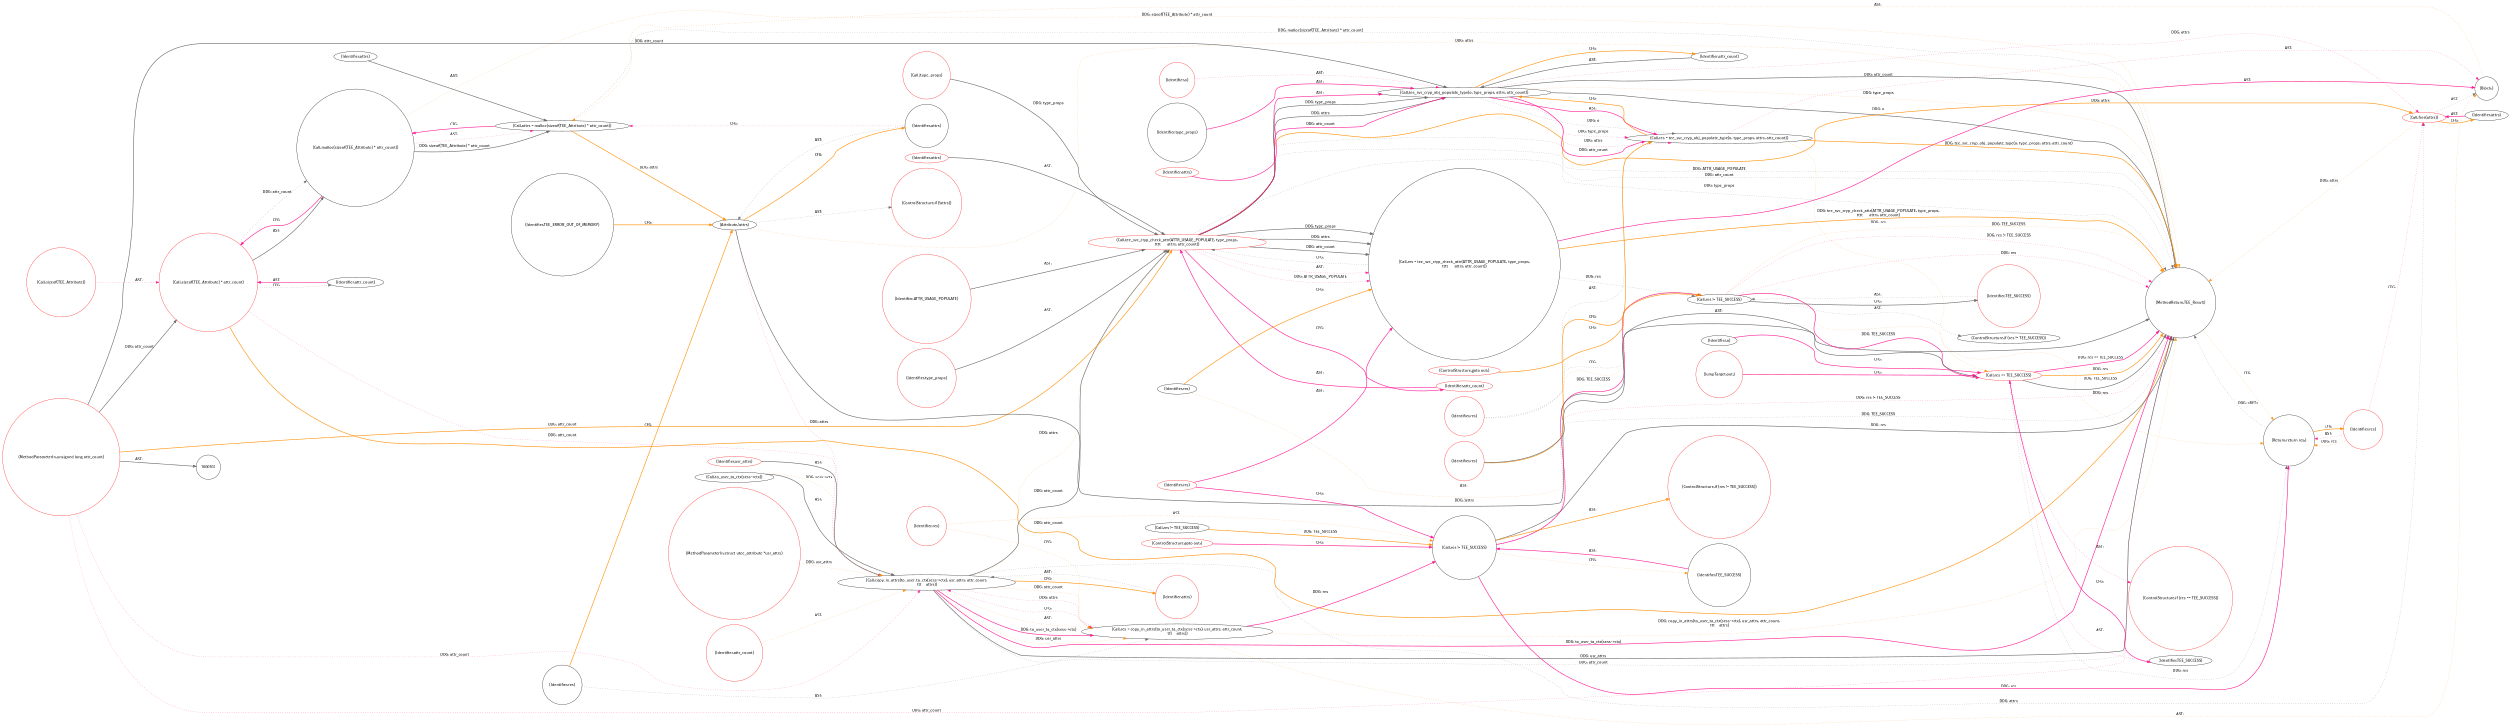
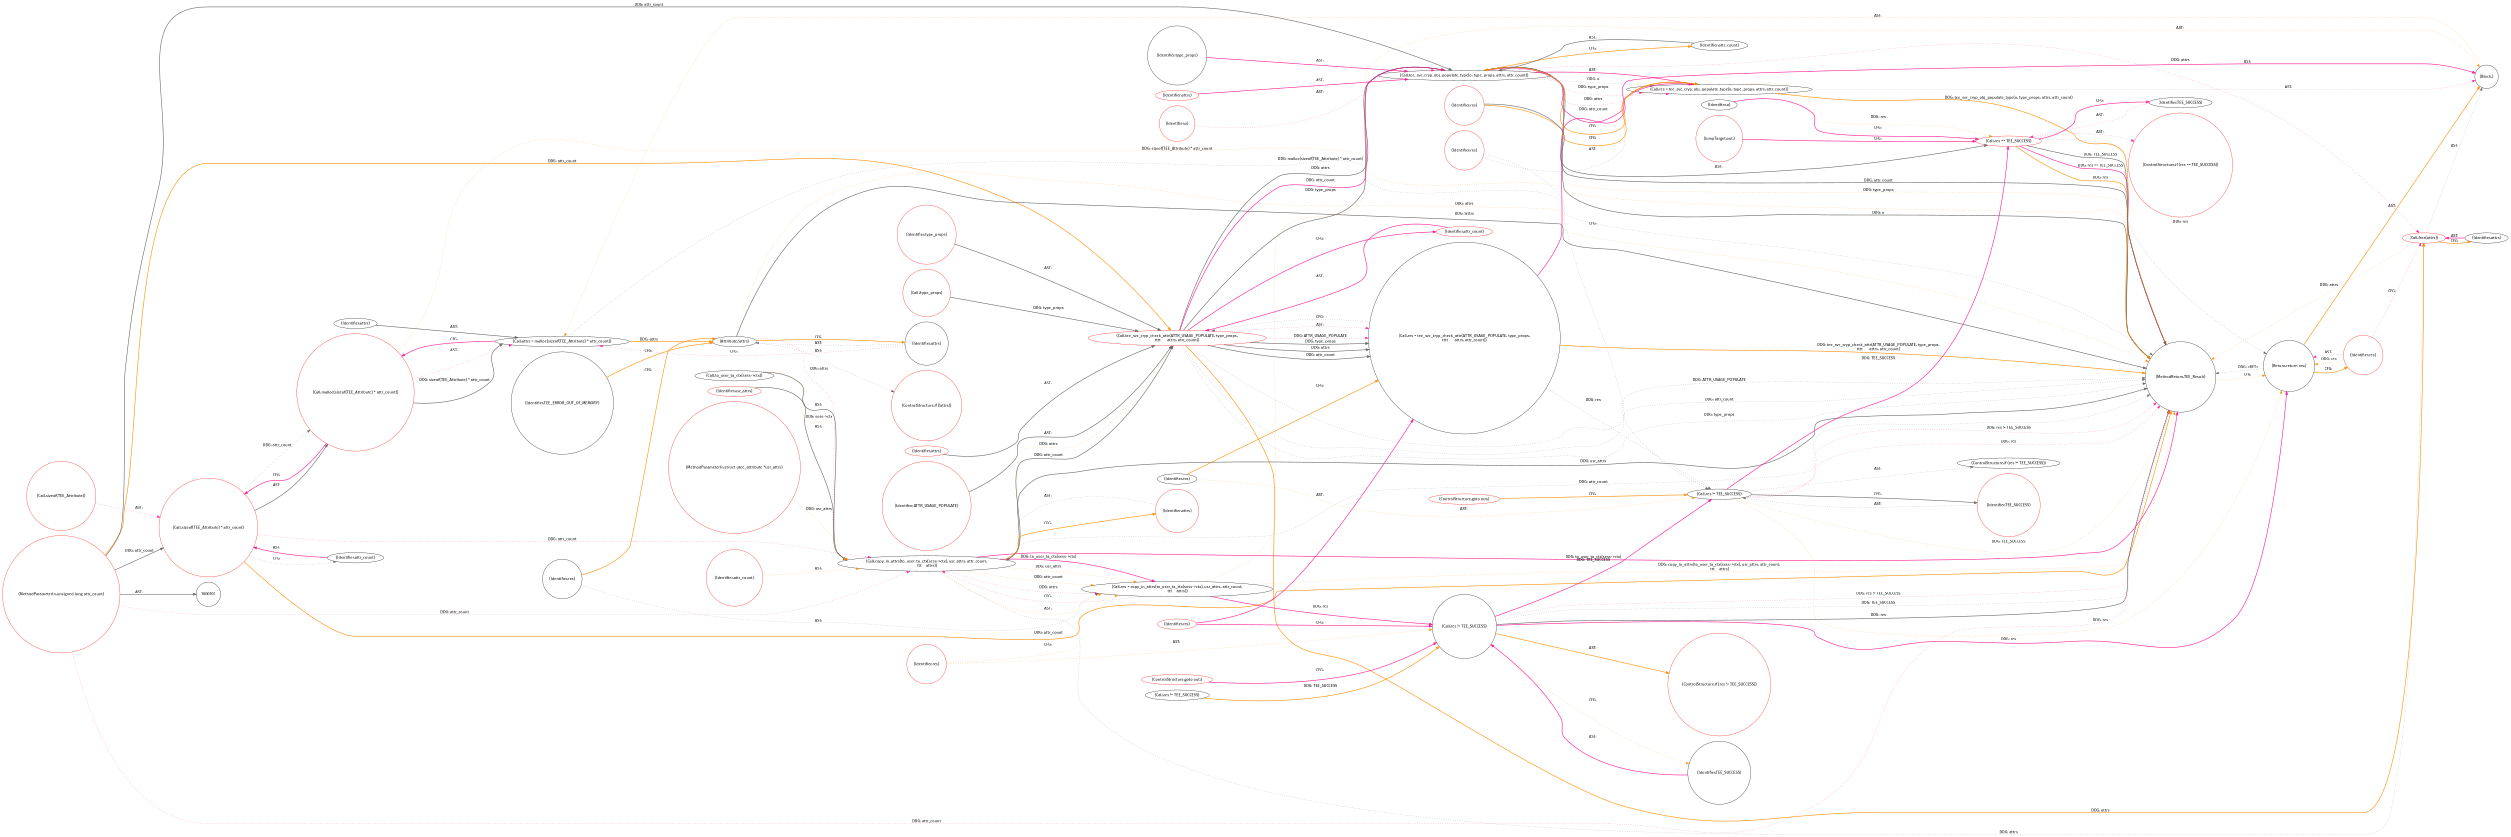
(355, 148) -> (355, 392)
none -> (2391, 217)
